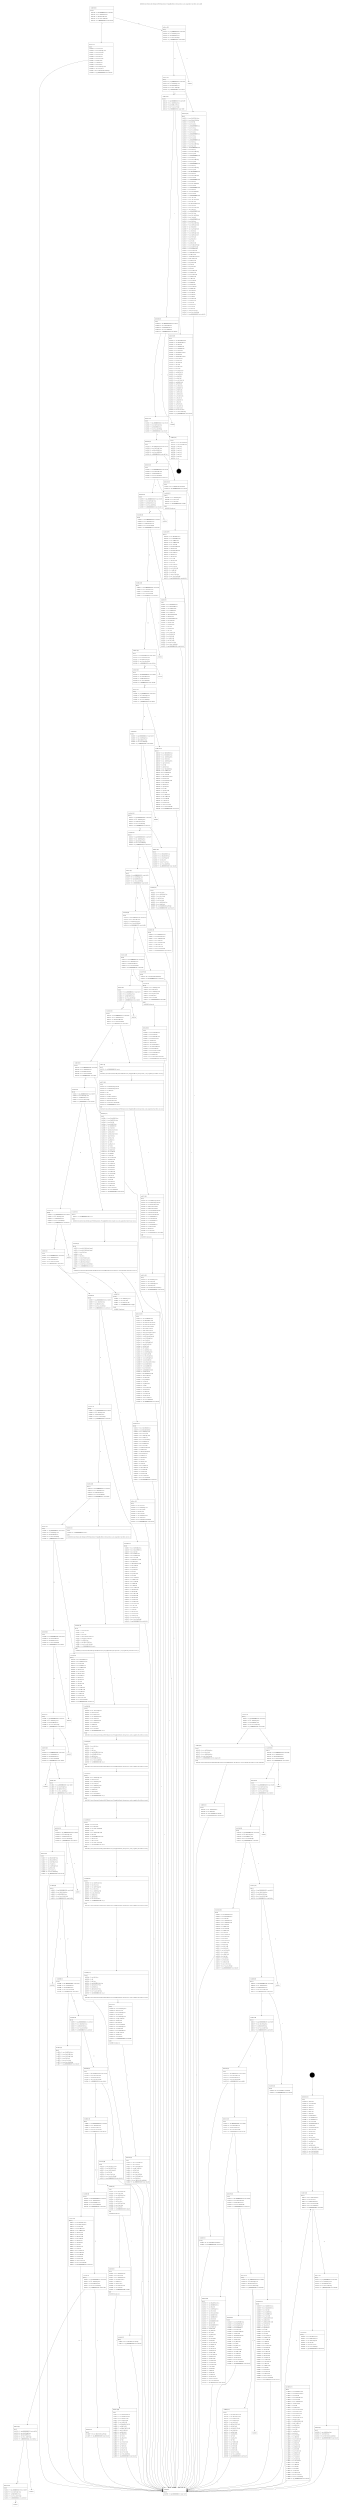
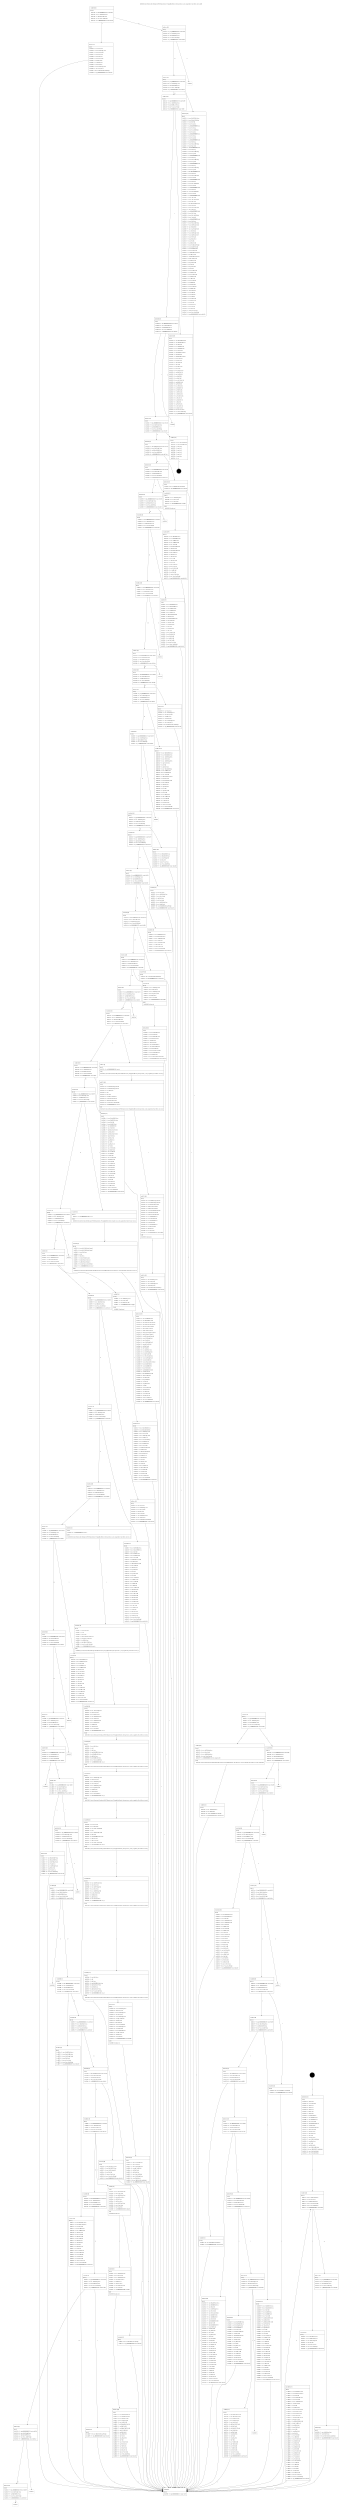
none -> (169, 717)
